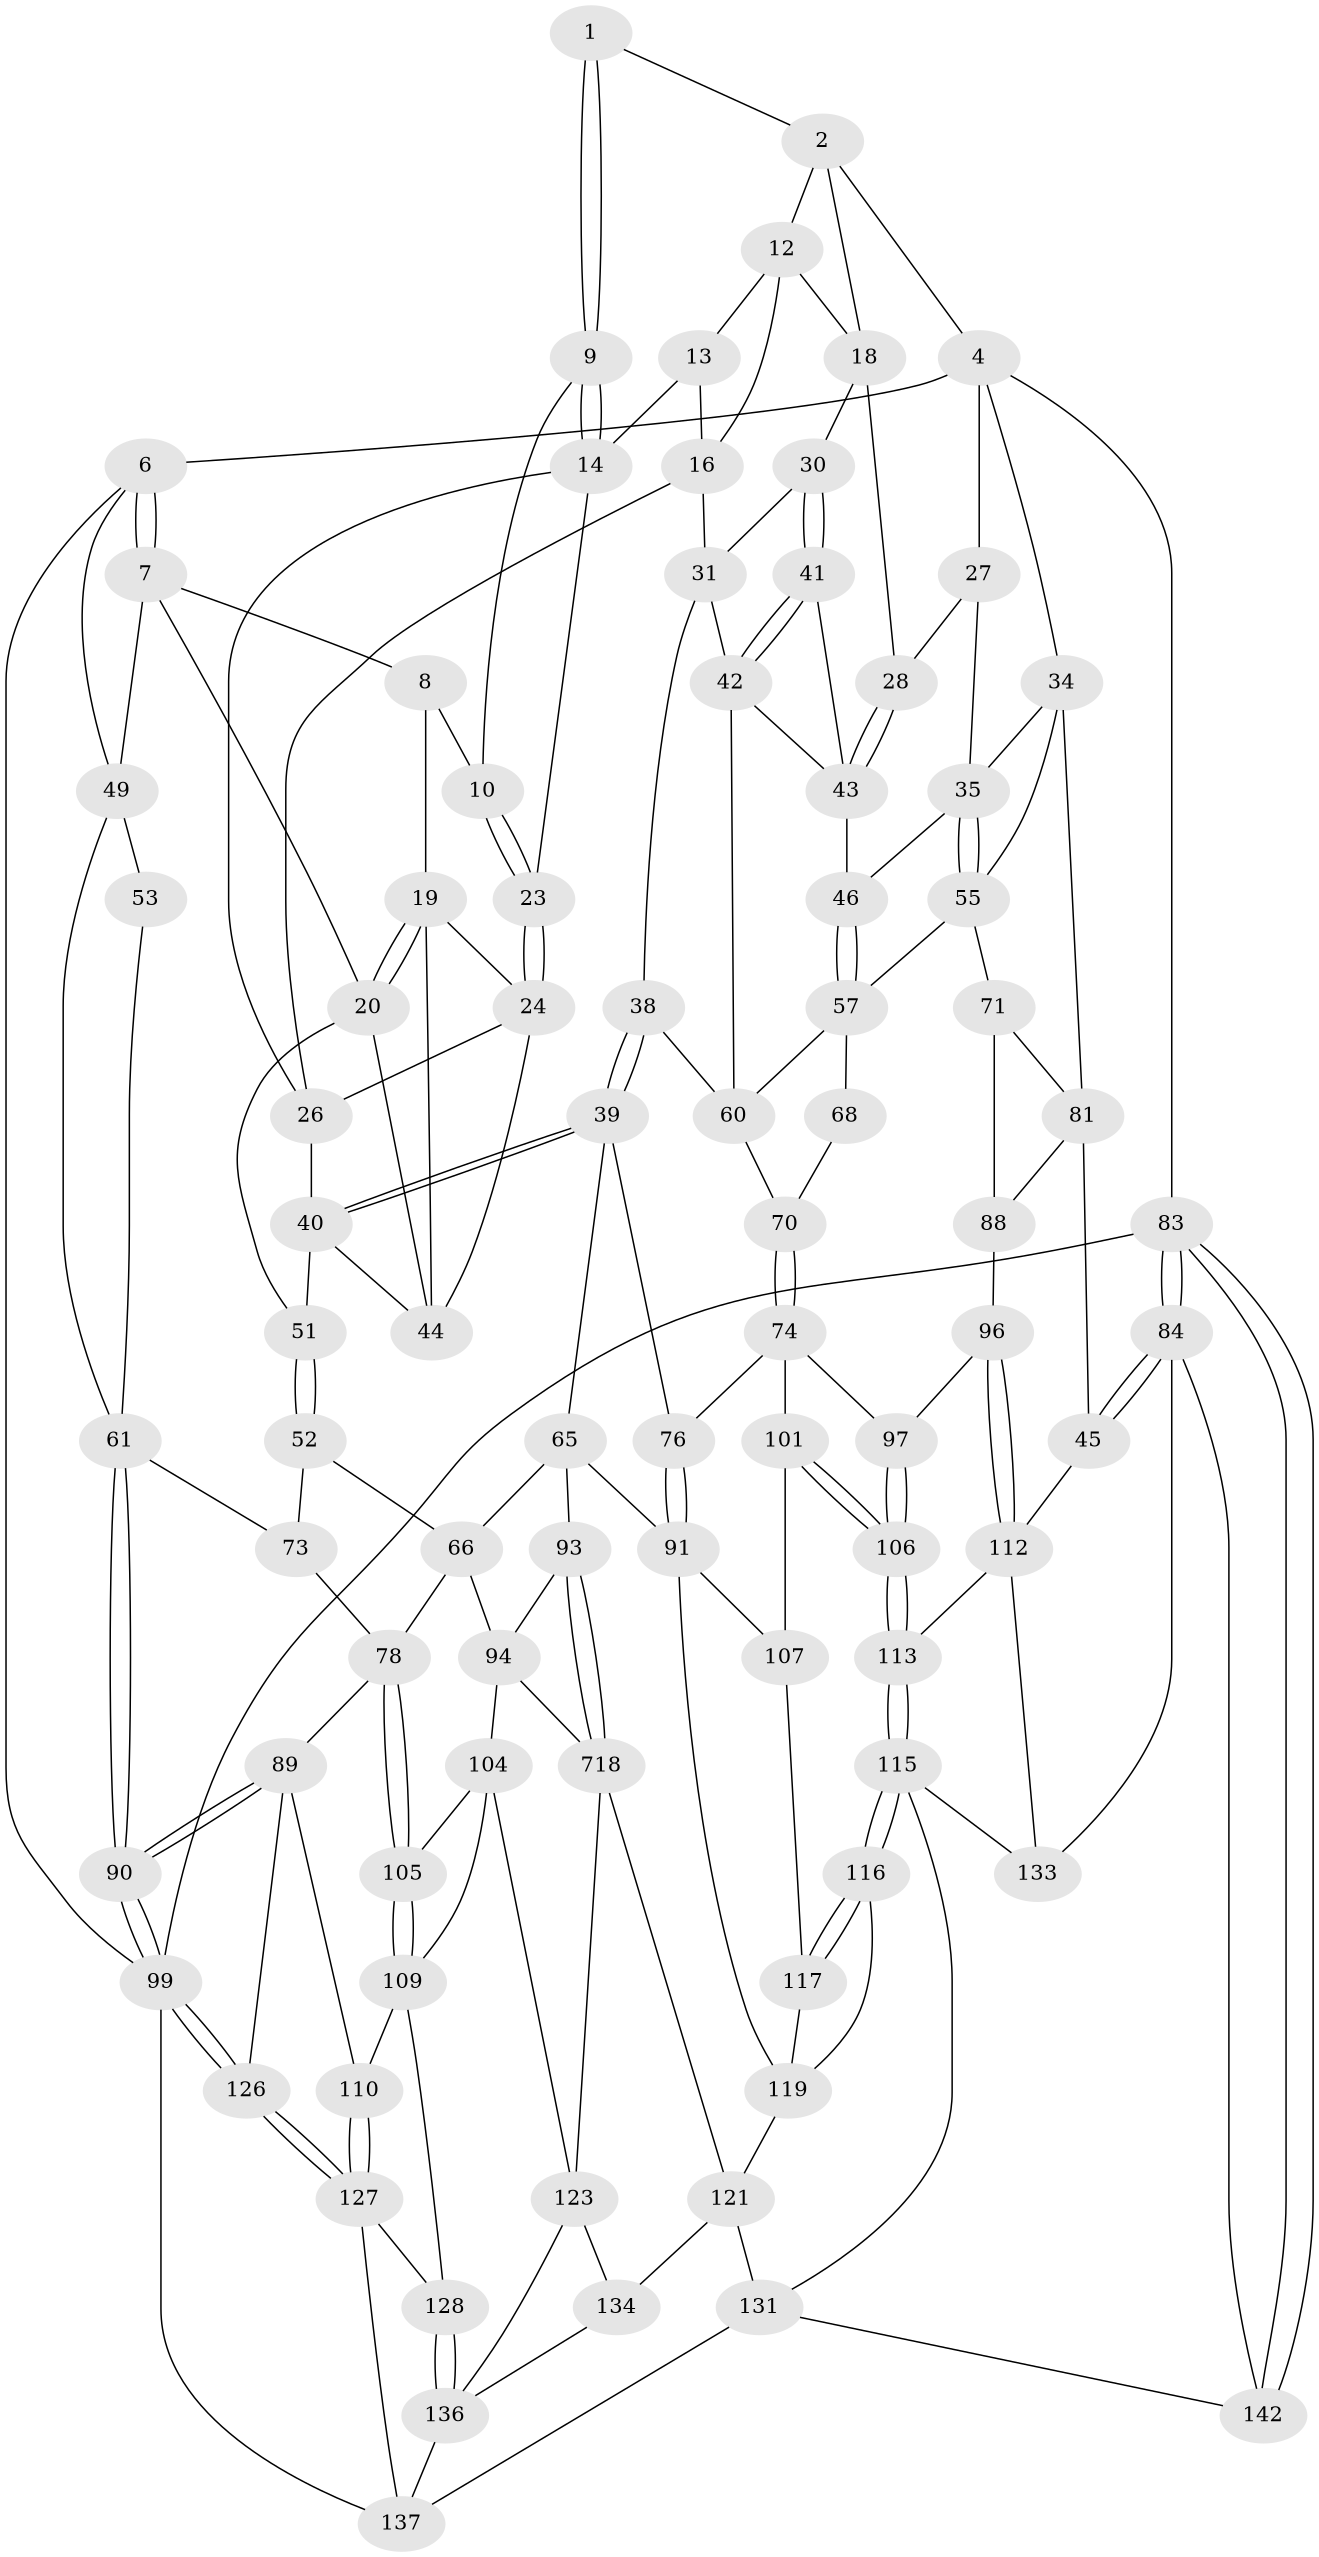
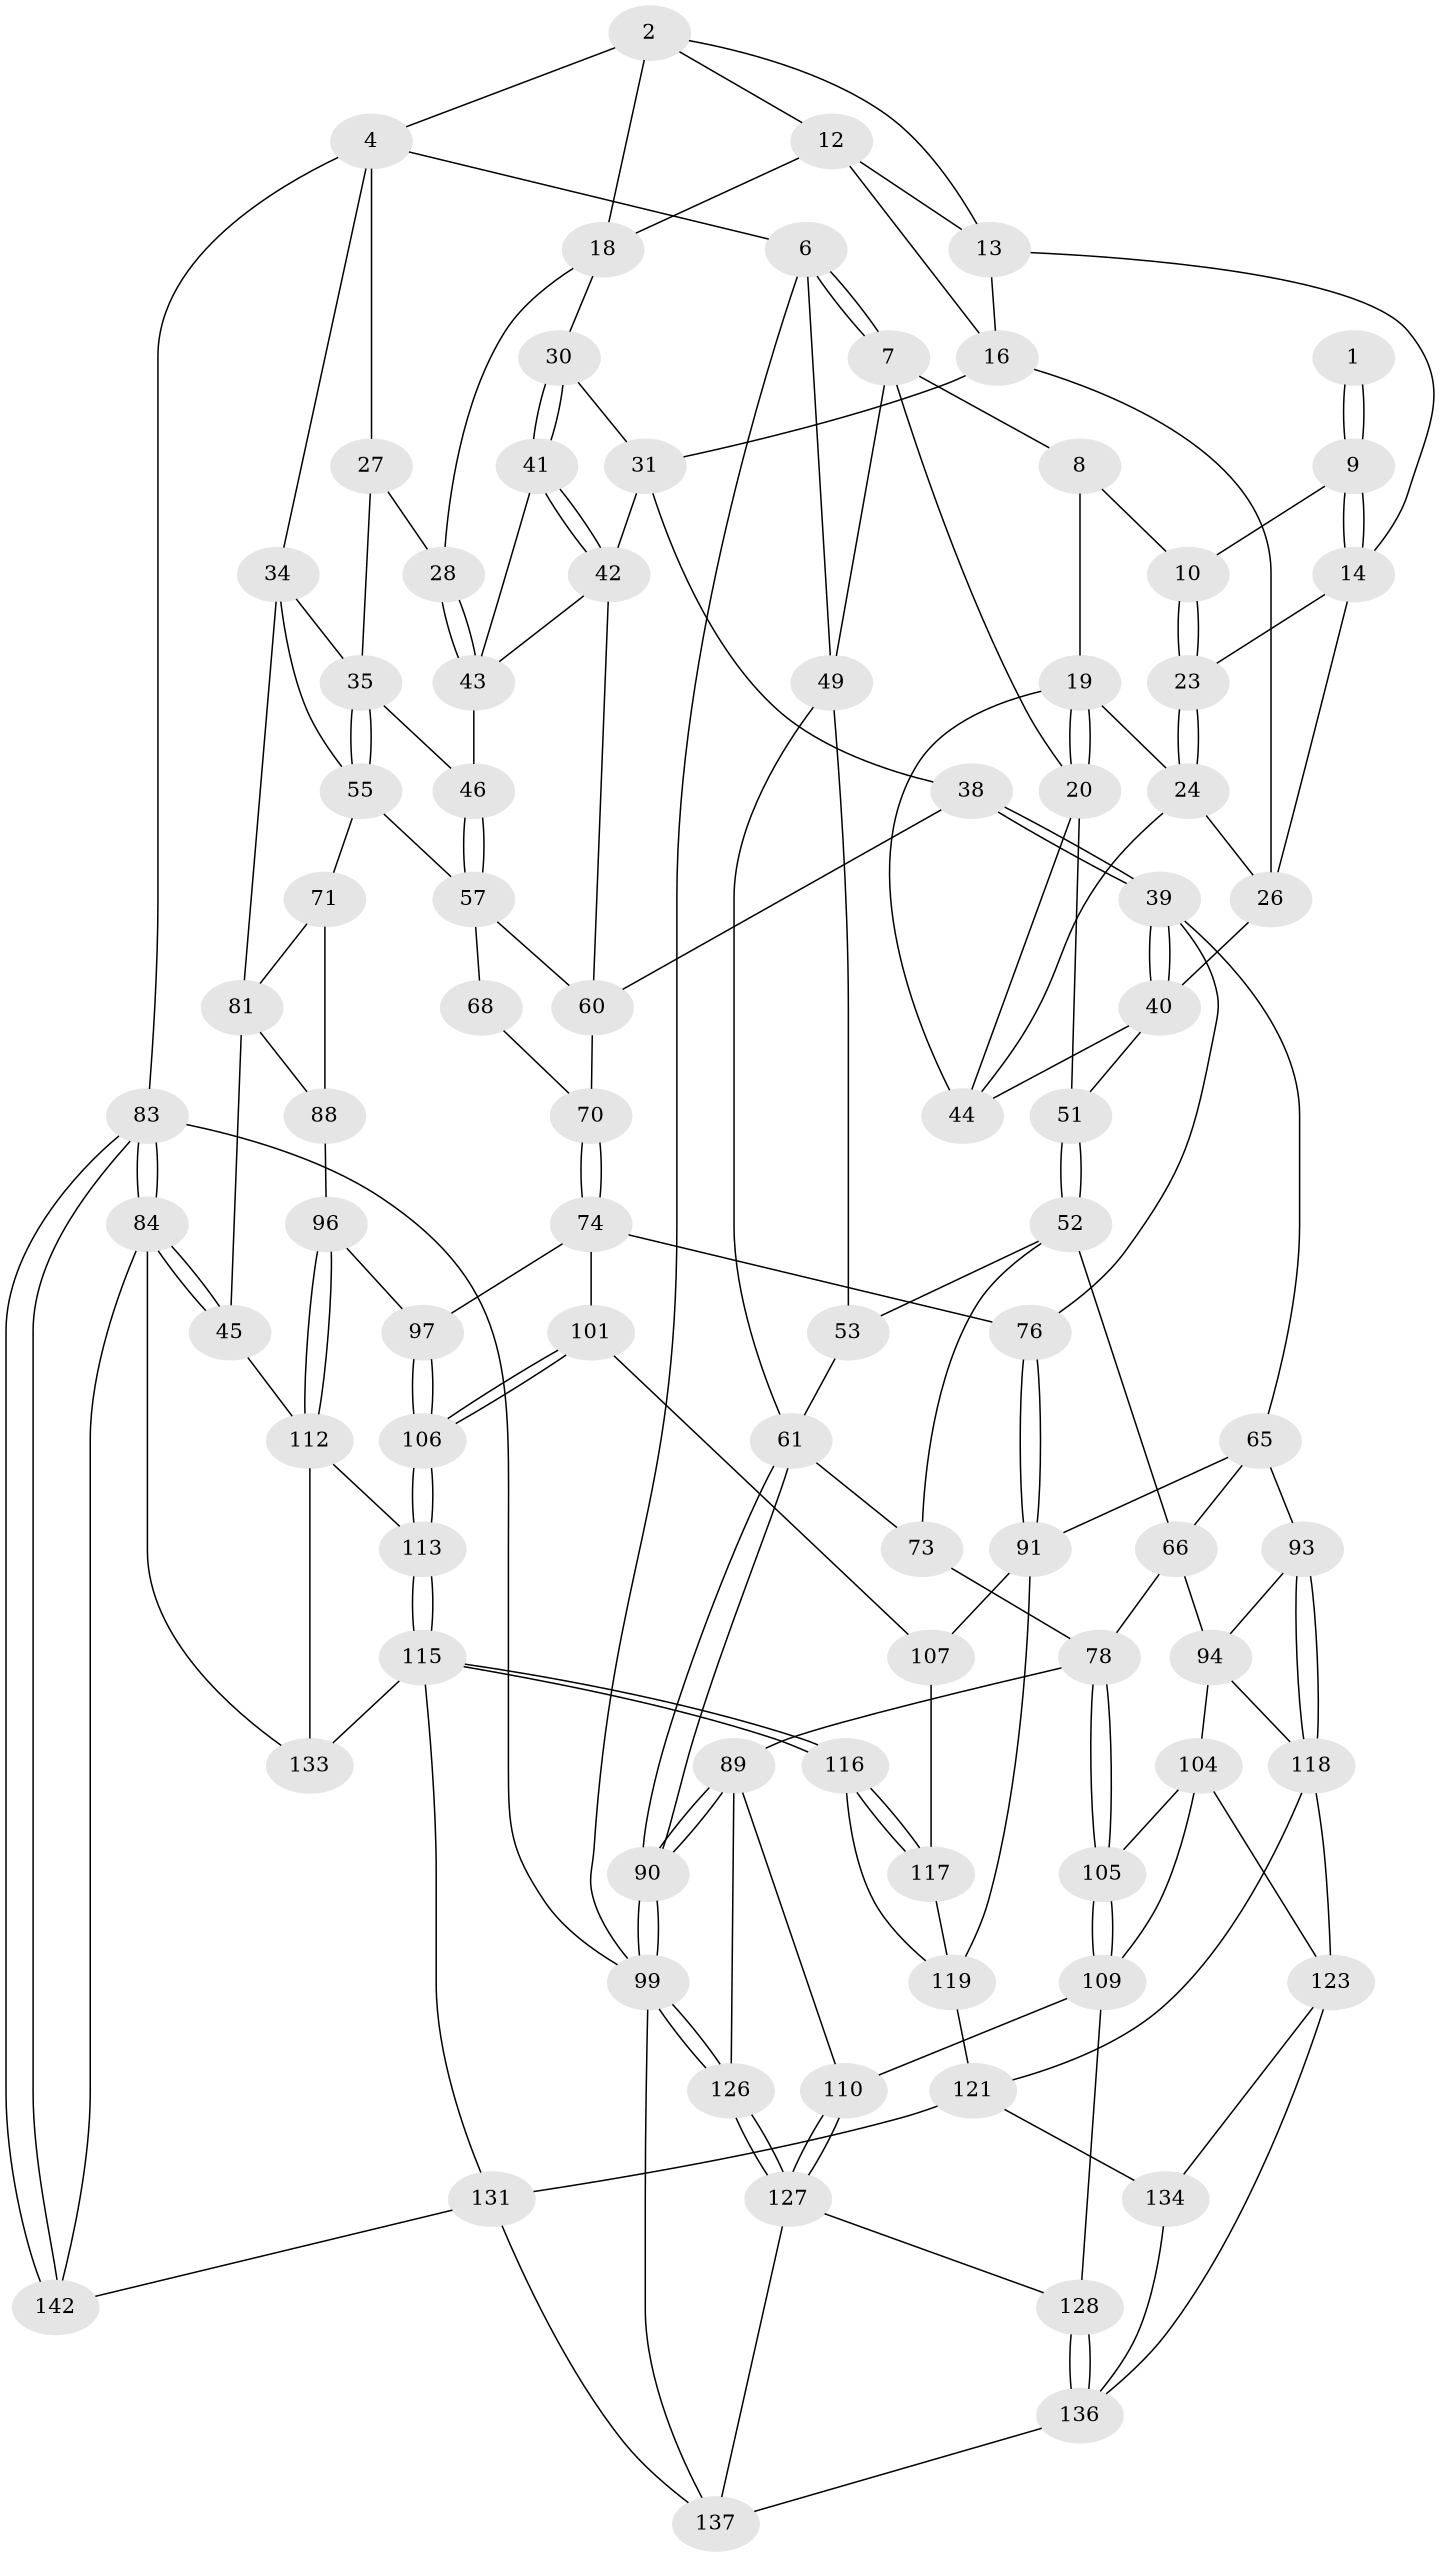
(707, 87) -> (857, 96)
none -> (960, 1279)
(602, 1766) -> (1312, 1766)
